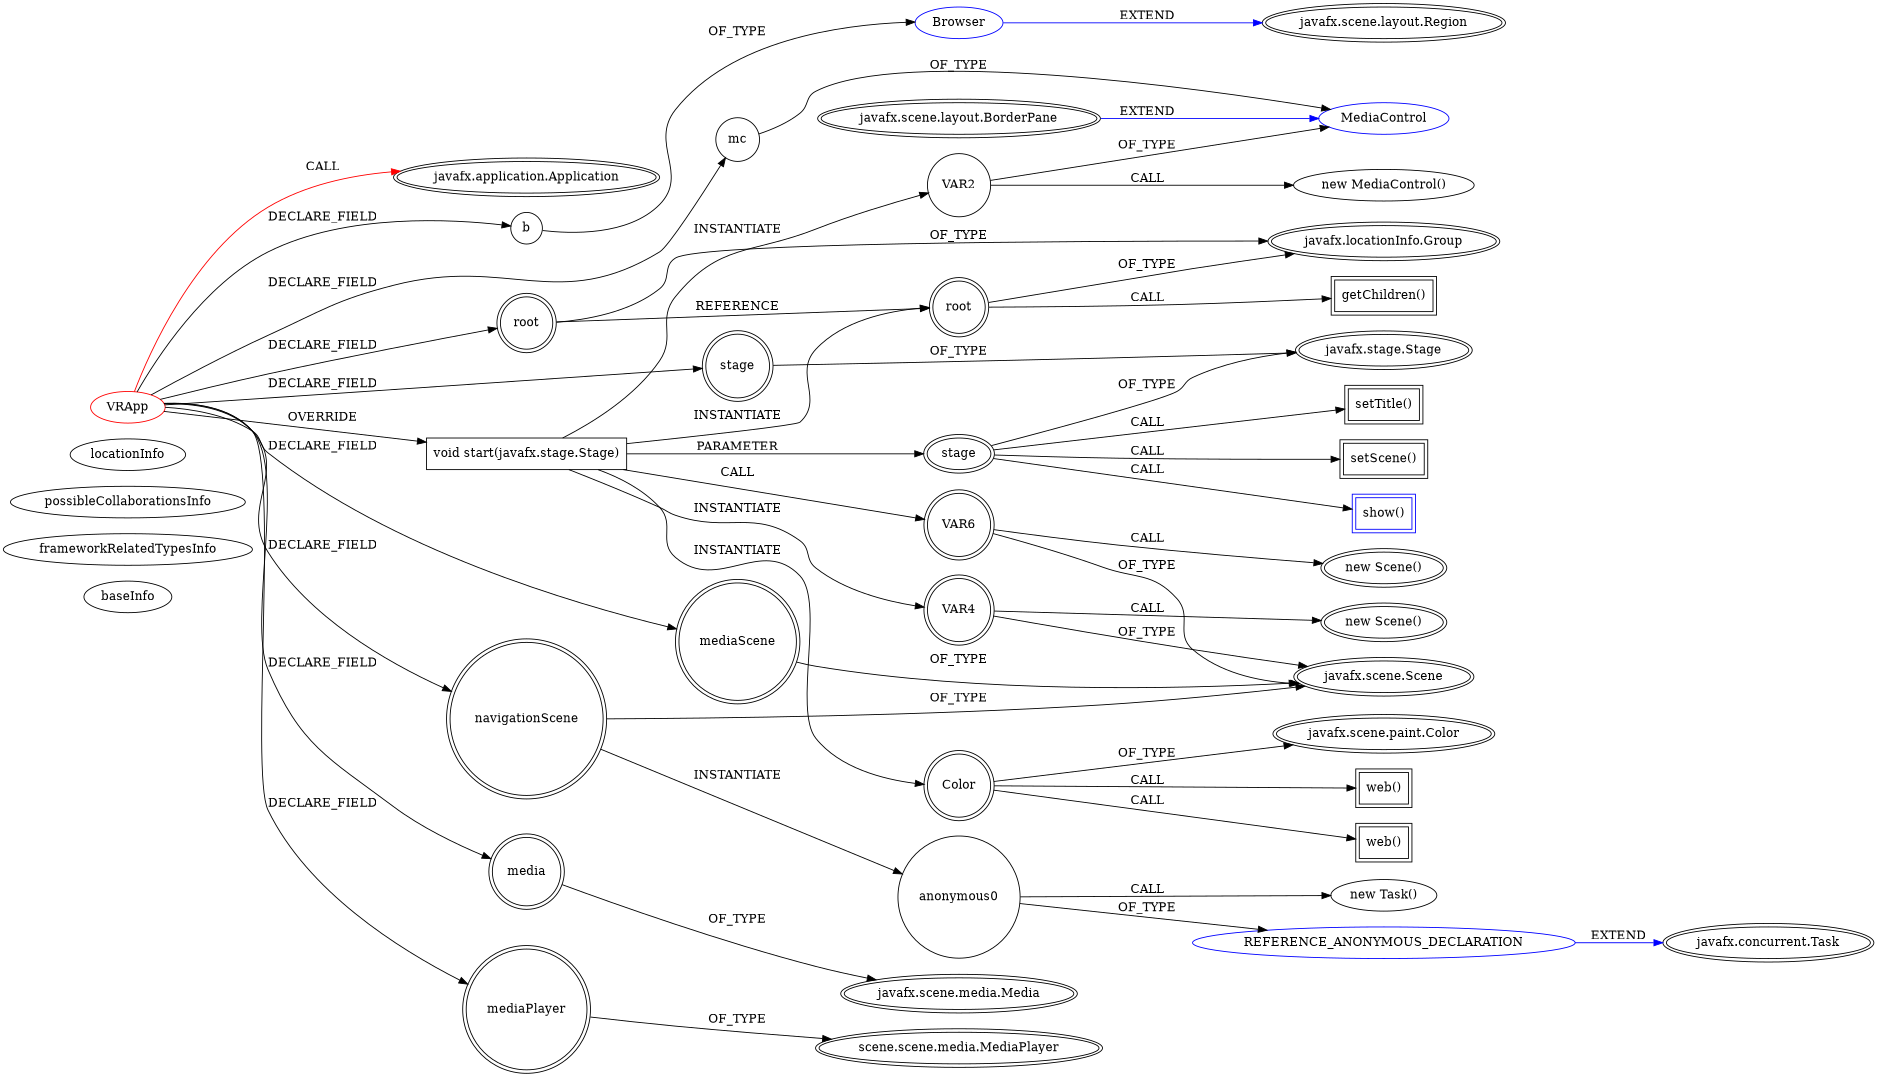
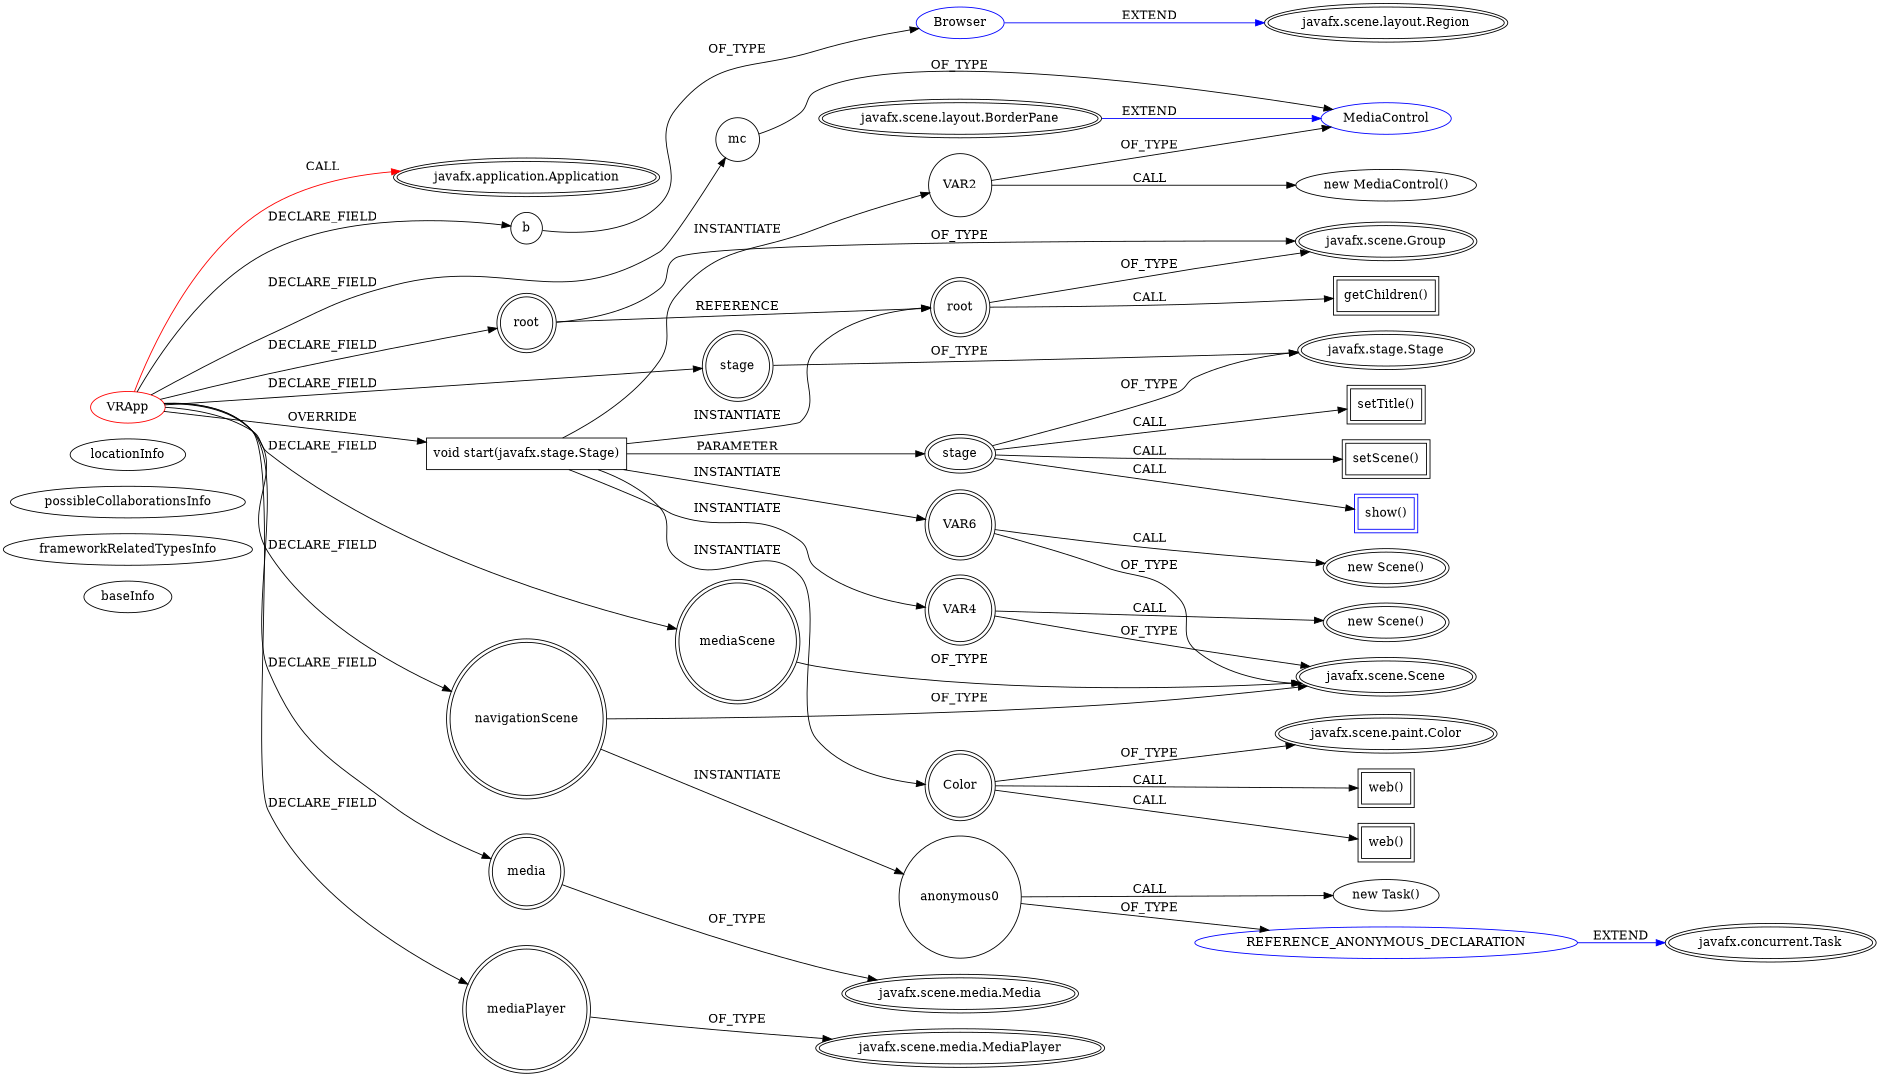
(1384, 241) -> (1386, 241)
(738, 473) -> (738, 473)
(959, 1048) -> (960, 1048)
